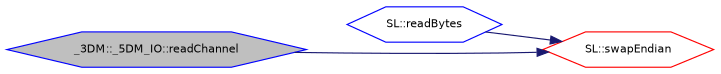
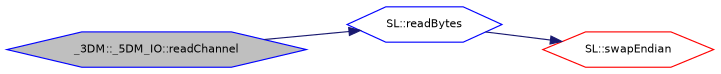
(416, 53) -> (307, 36)
